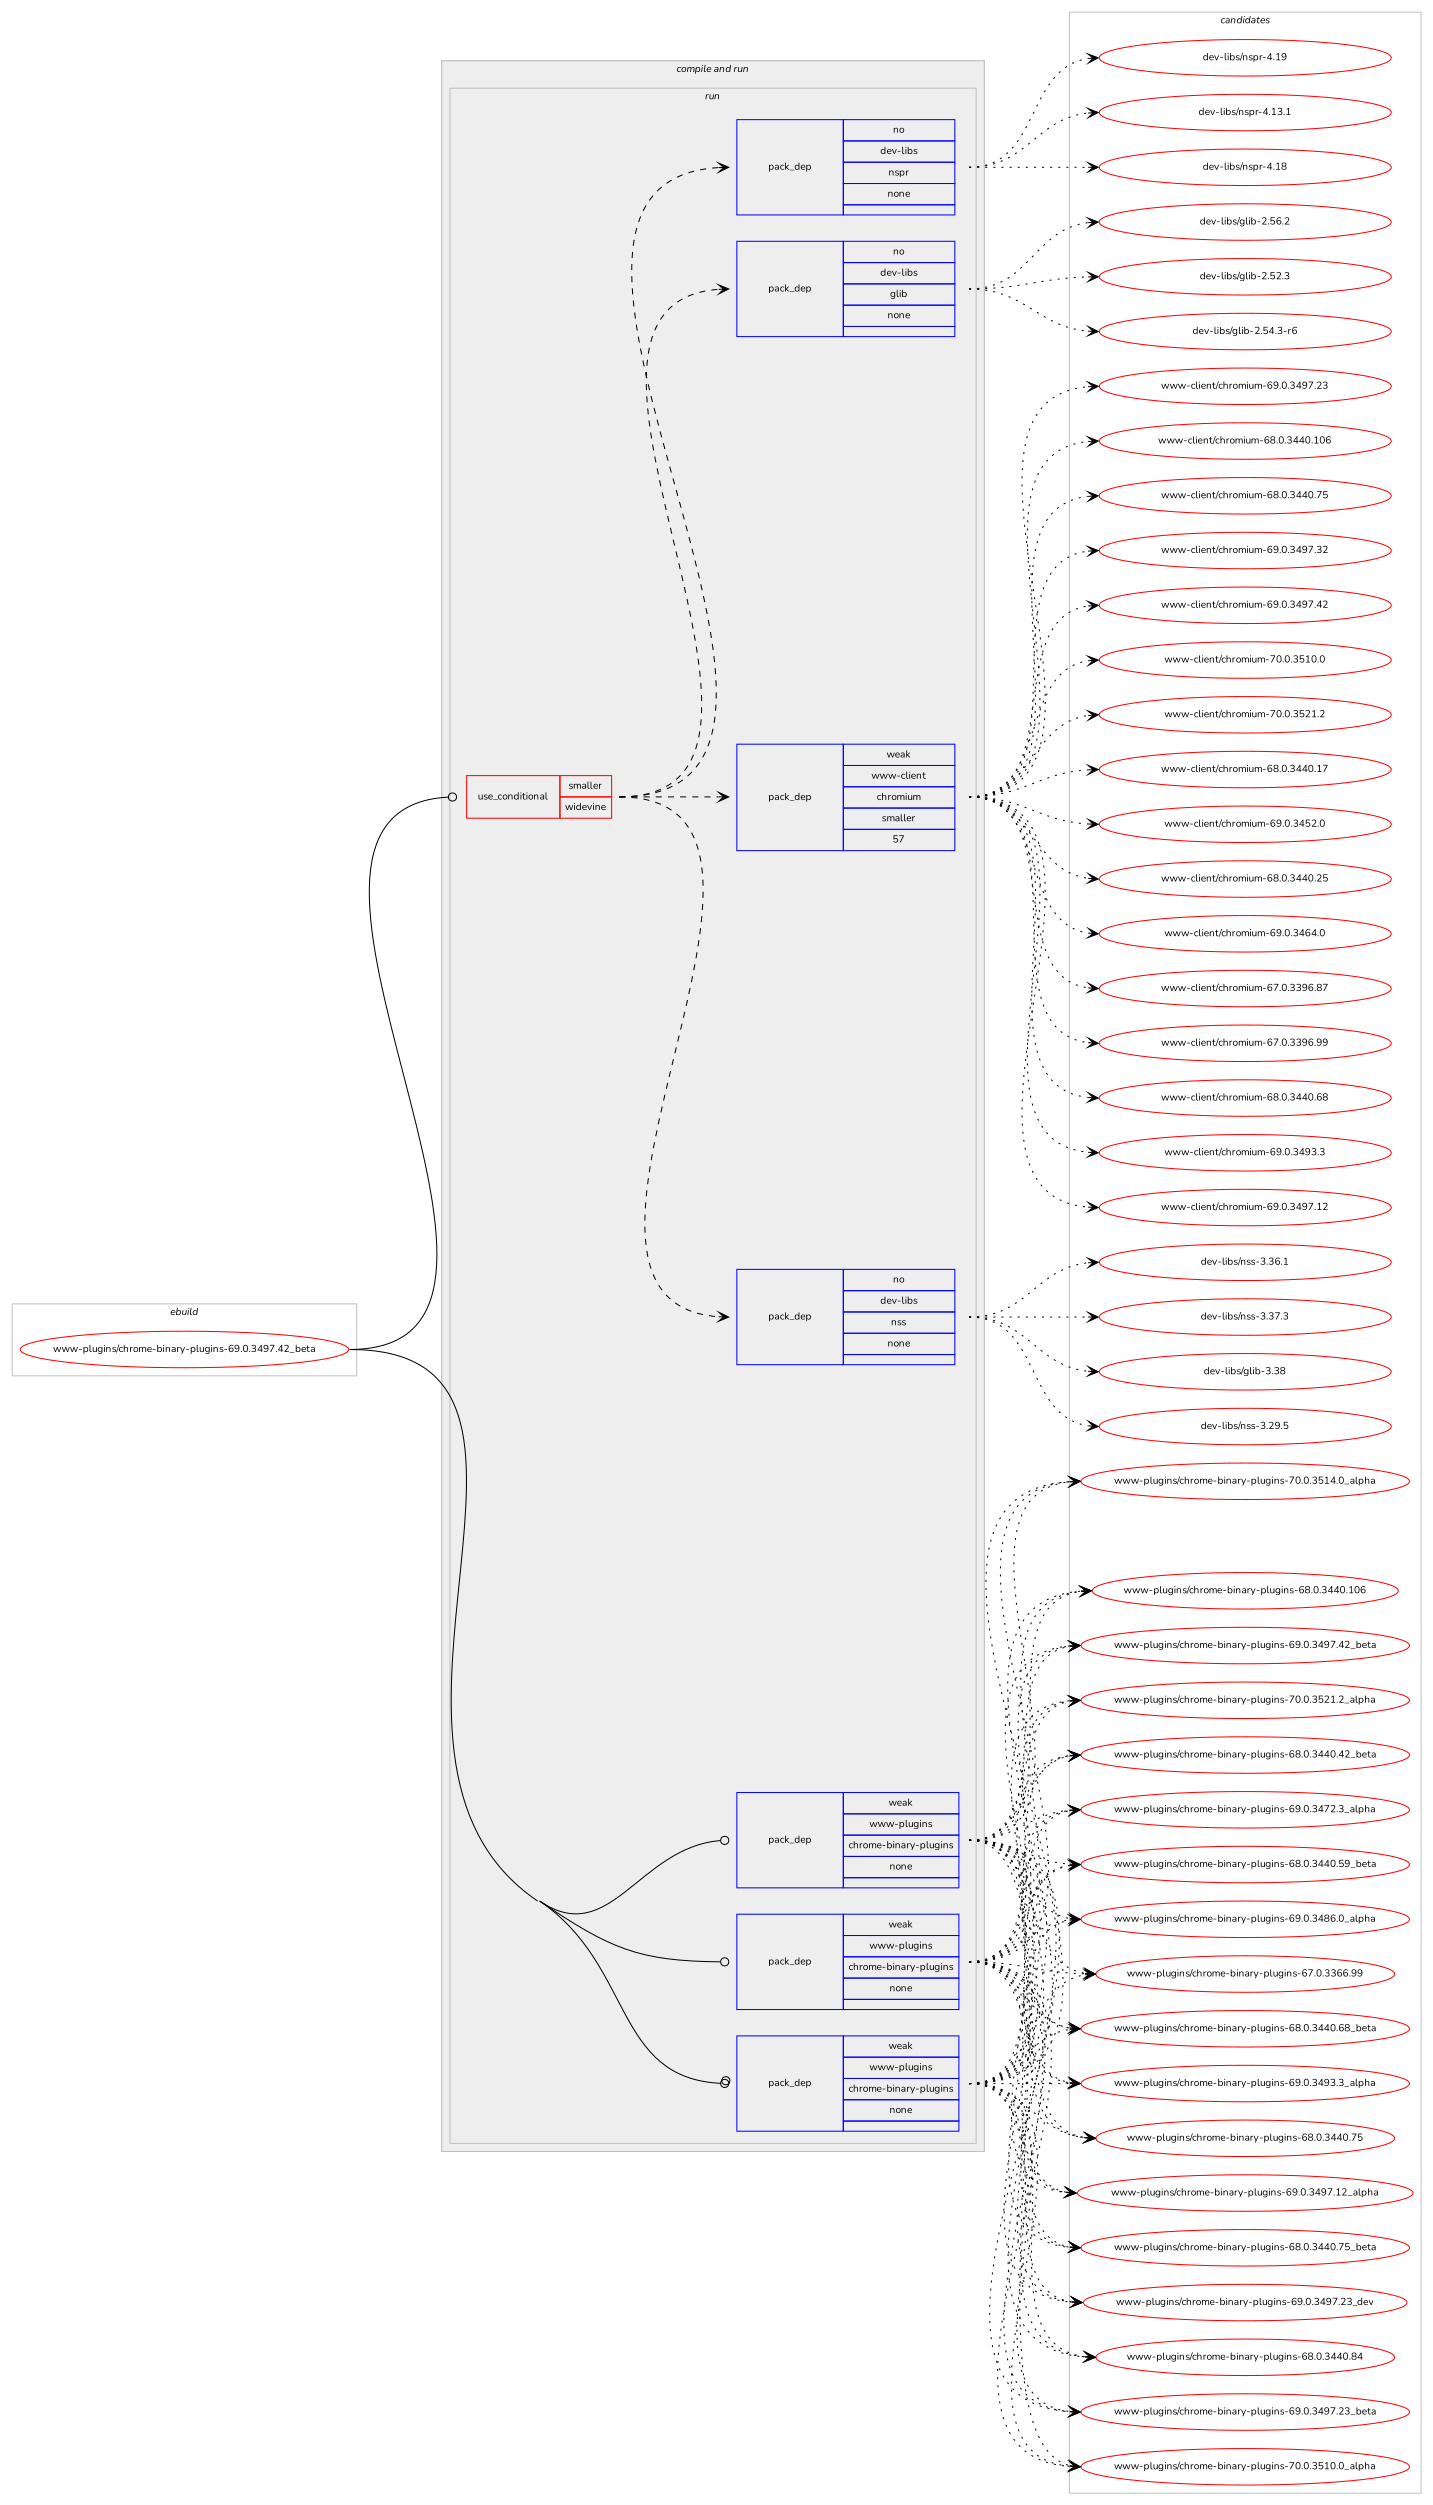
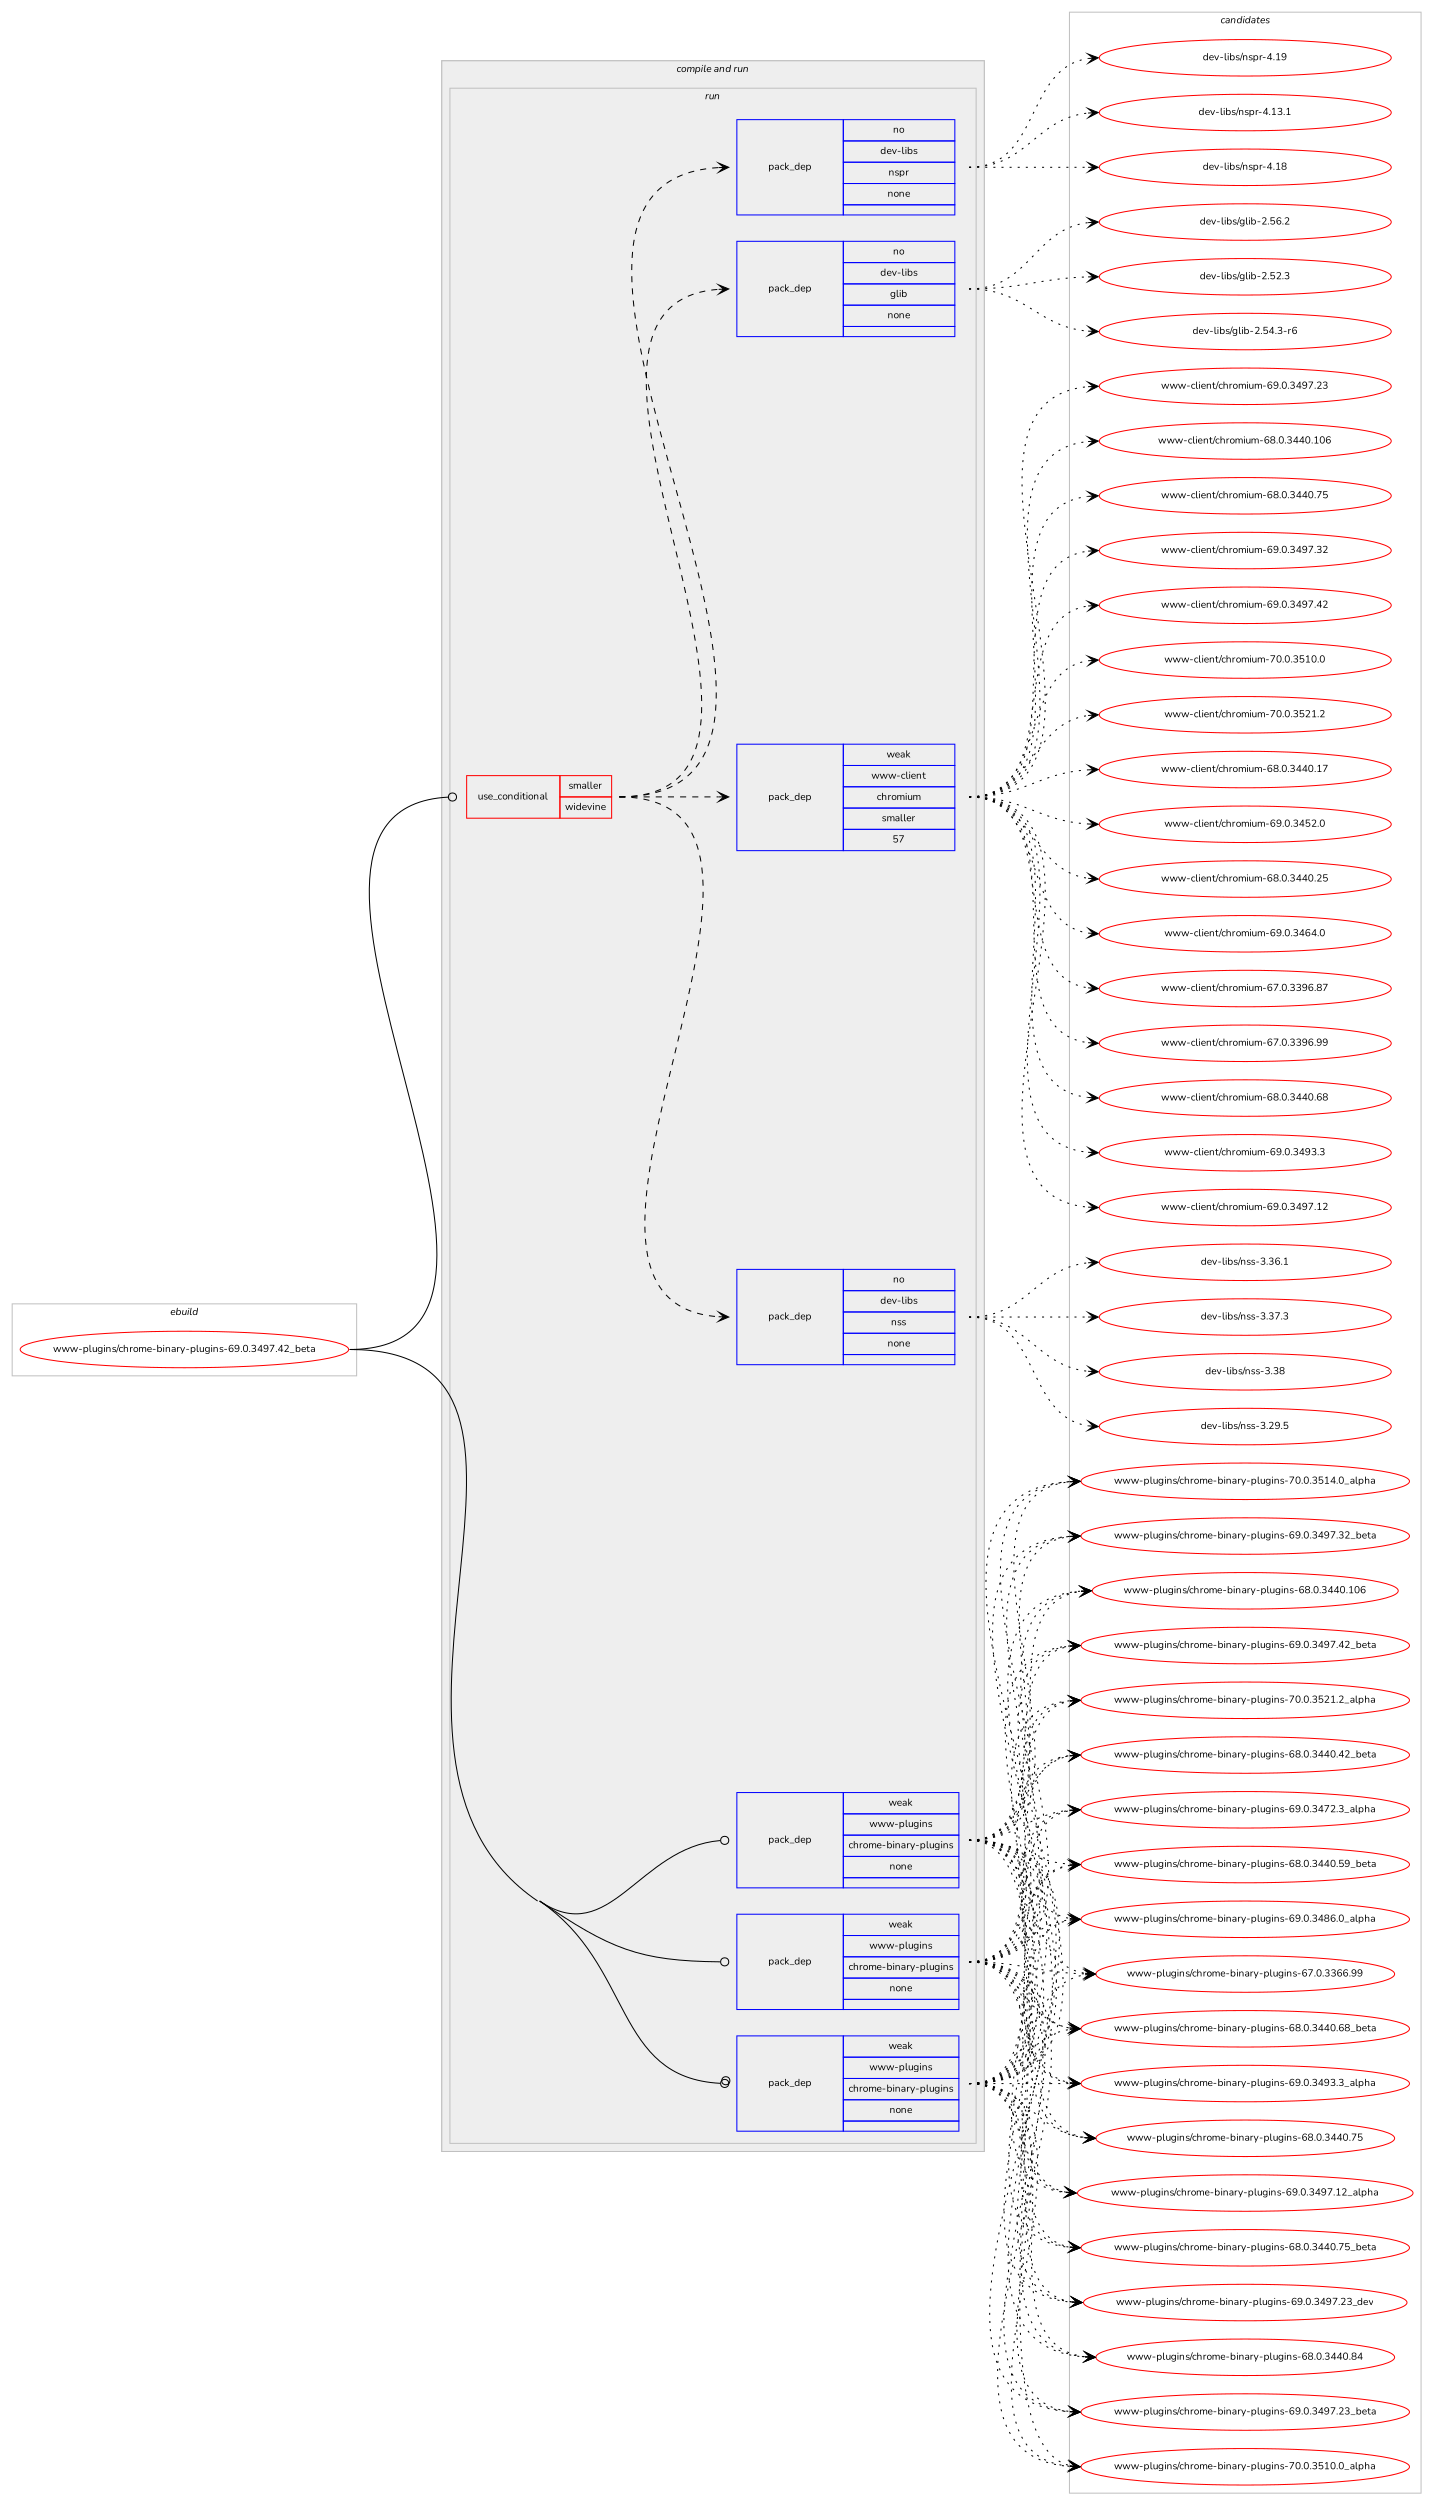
(1245, 1372) -> (1245, 1372)
none -> (1245, 1536)
